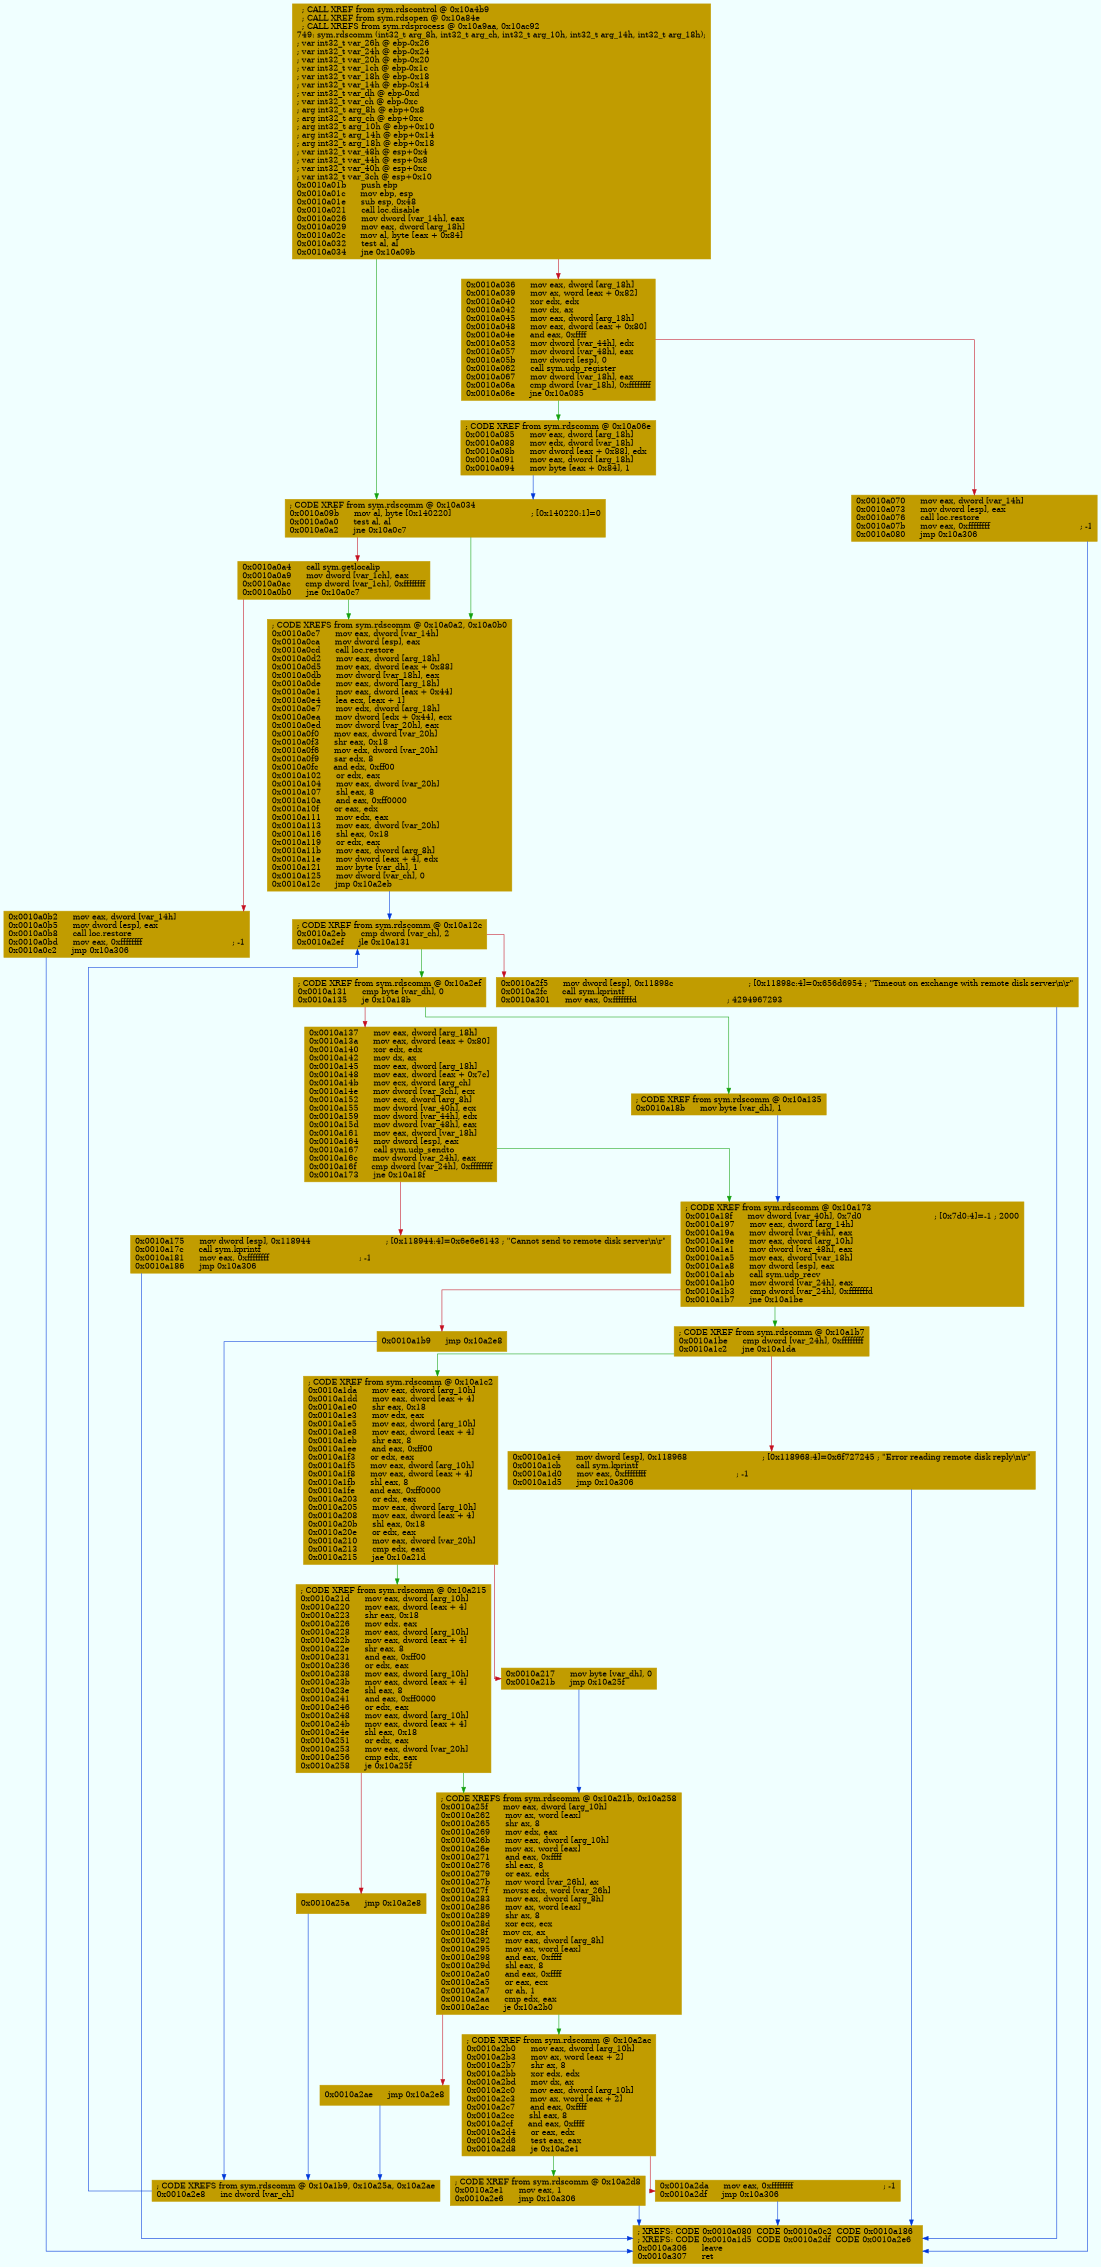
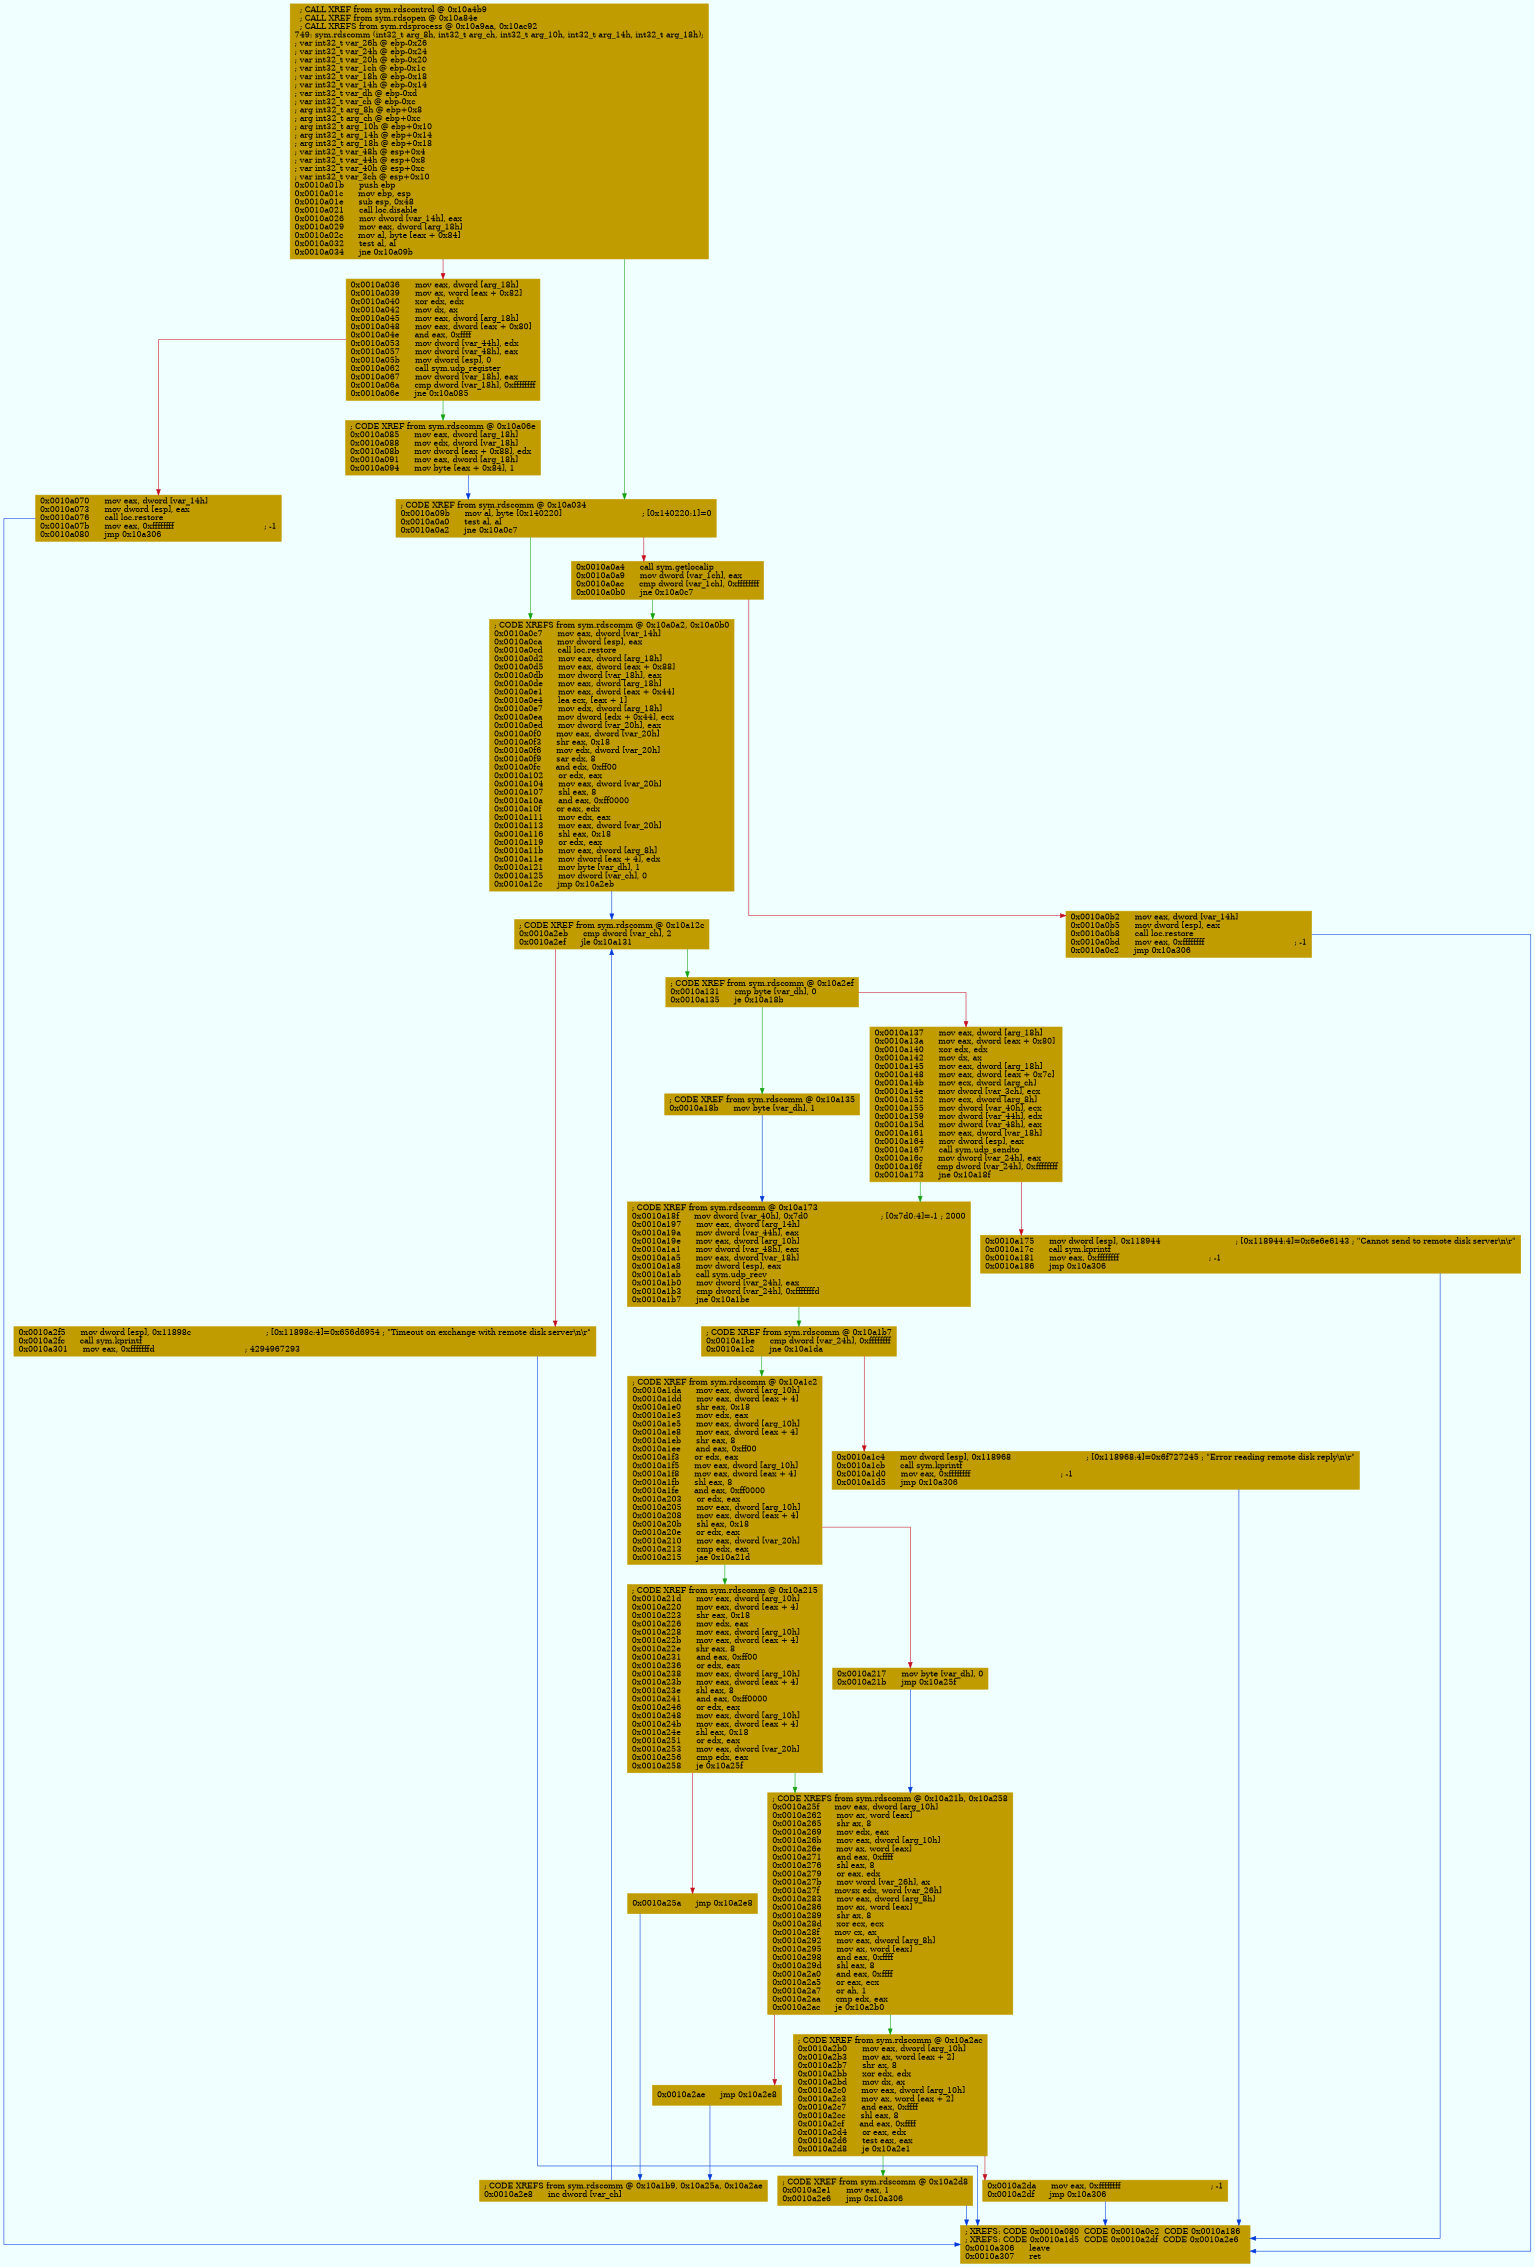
(442, 1341) -> none
